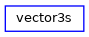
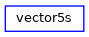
(45, 19) -> (45, 19)
